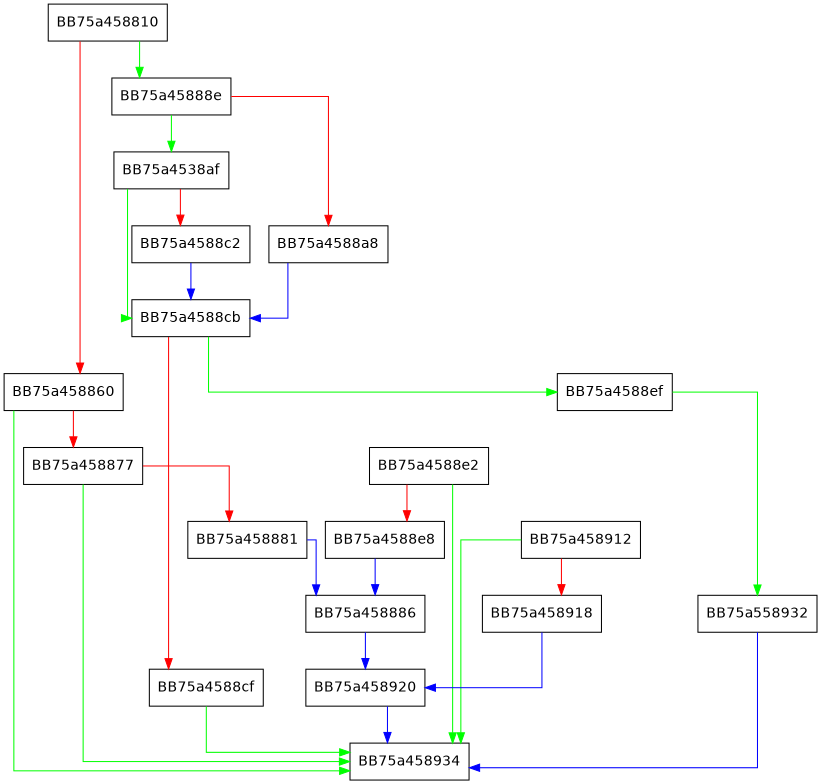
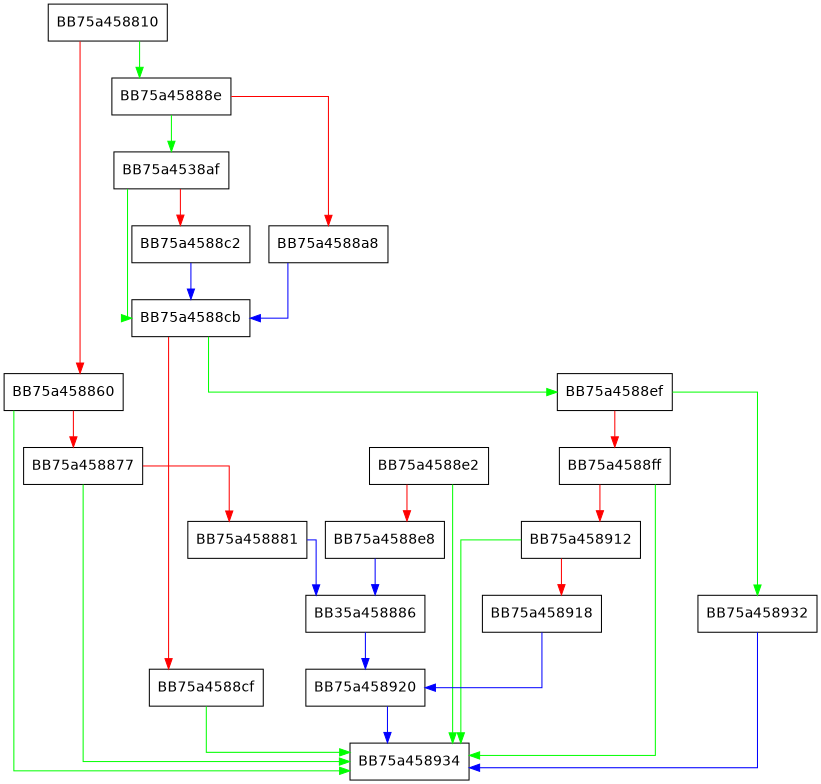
none -> (615, 466)
(365, 614) -> (365, 614)
(757, 614) -> (757, 614)
